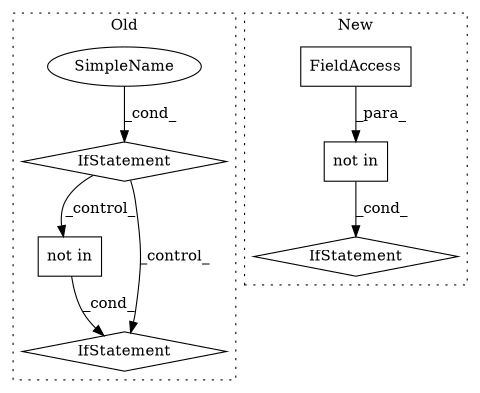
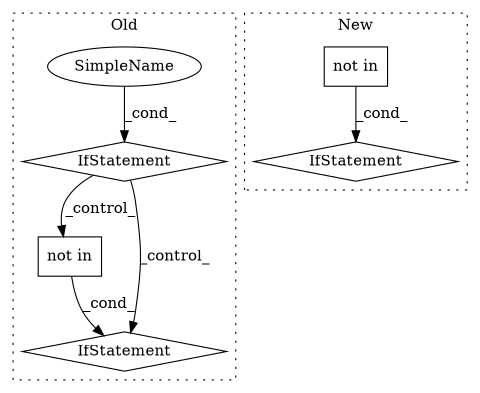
(356, 67) -> none
